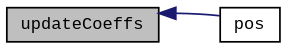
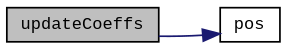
(198, 14) -> (181, 36)
